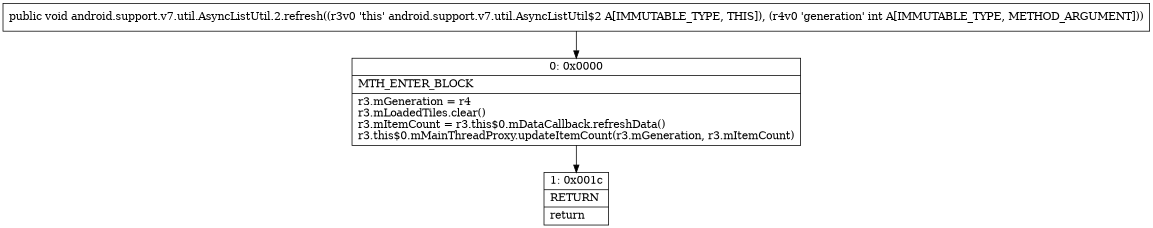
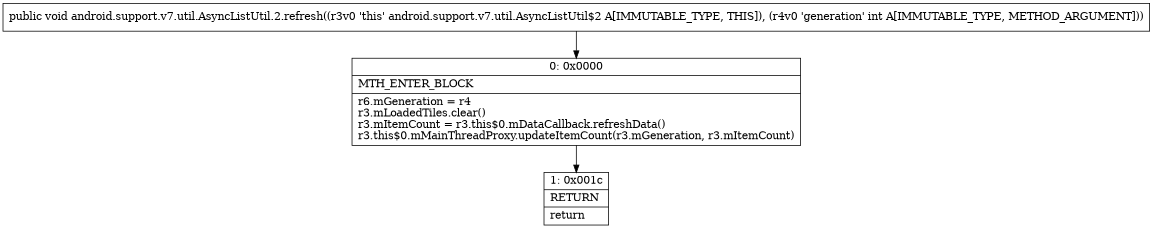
(415, 102) -> (415, 102)
